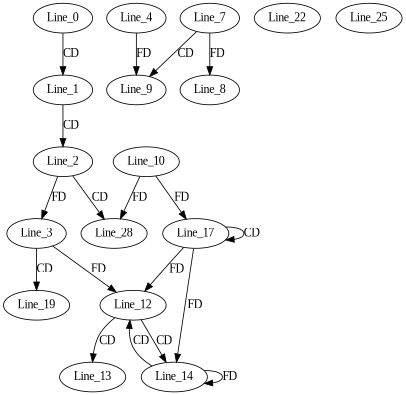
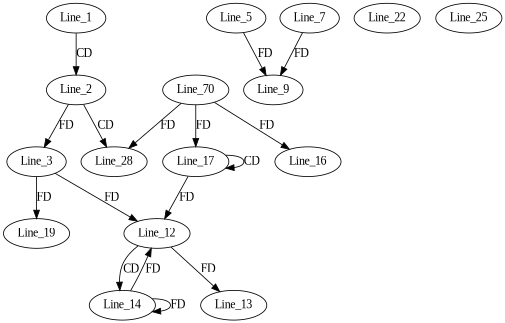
(63, 18) -> none
(136, 18) -> (236, 18)
(185, 54) -> (301, 54)
(210, 90) -> none
(146, 162) -> (196, 90)
none -> (308, 162)
(44, 269) -> (44, 198)
(186, 301) -> none
(107, 341) -> (208, 269)
(141, 341) -> (153, 269)
